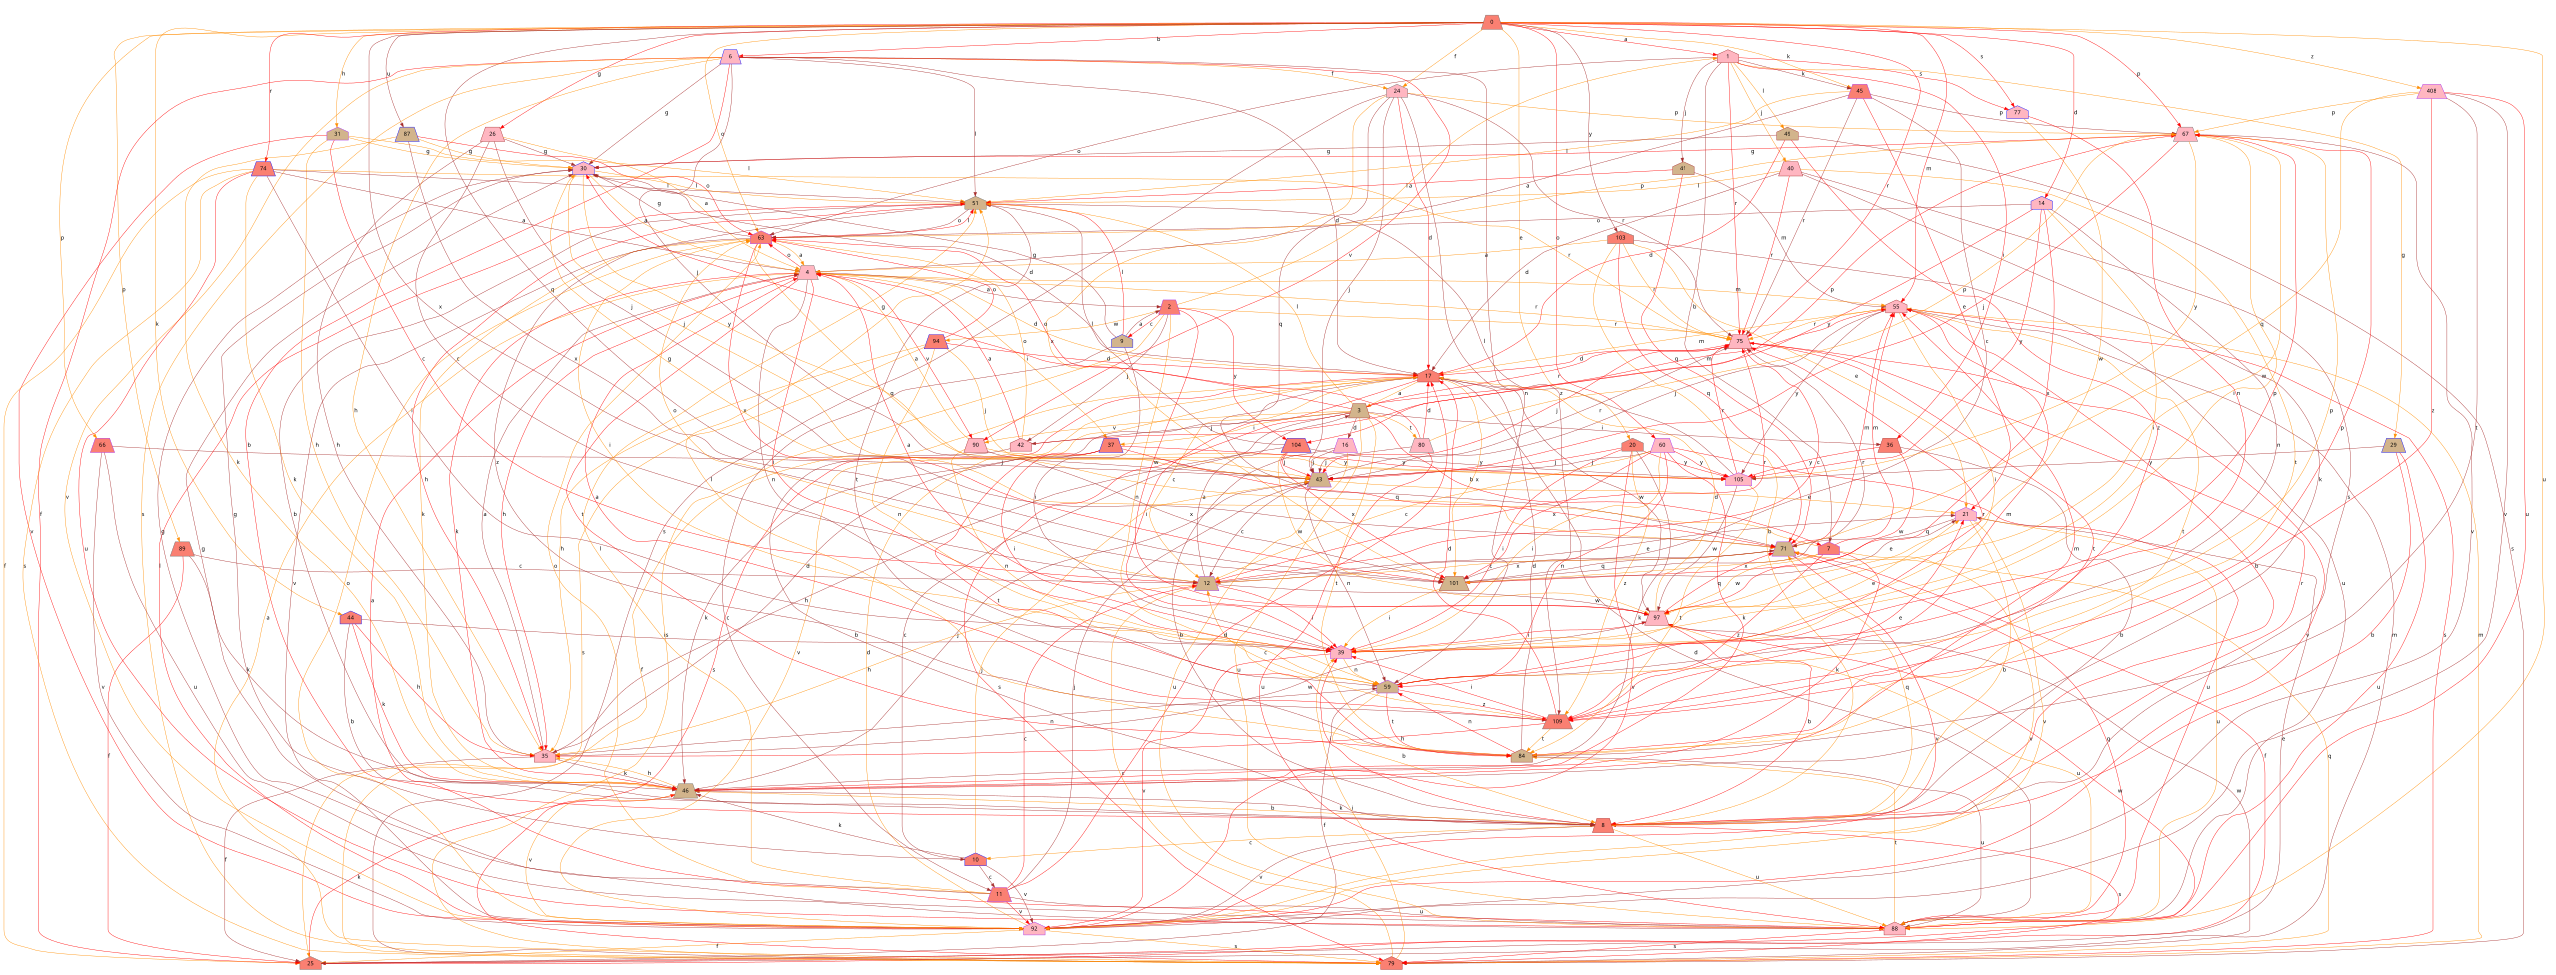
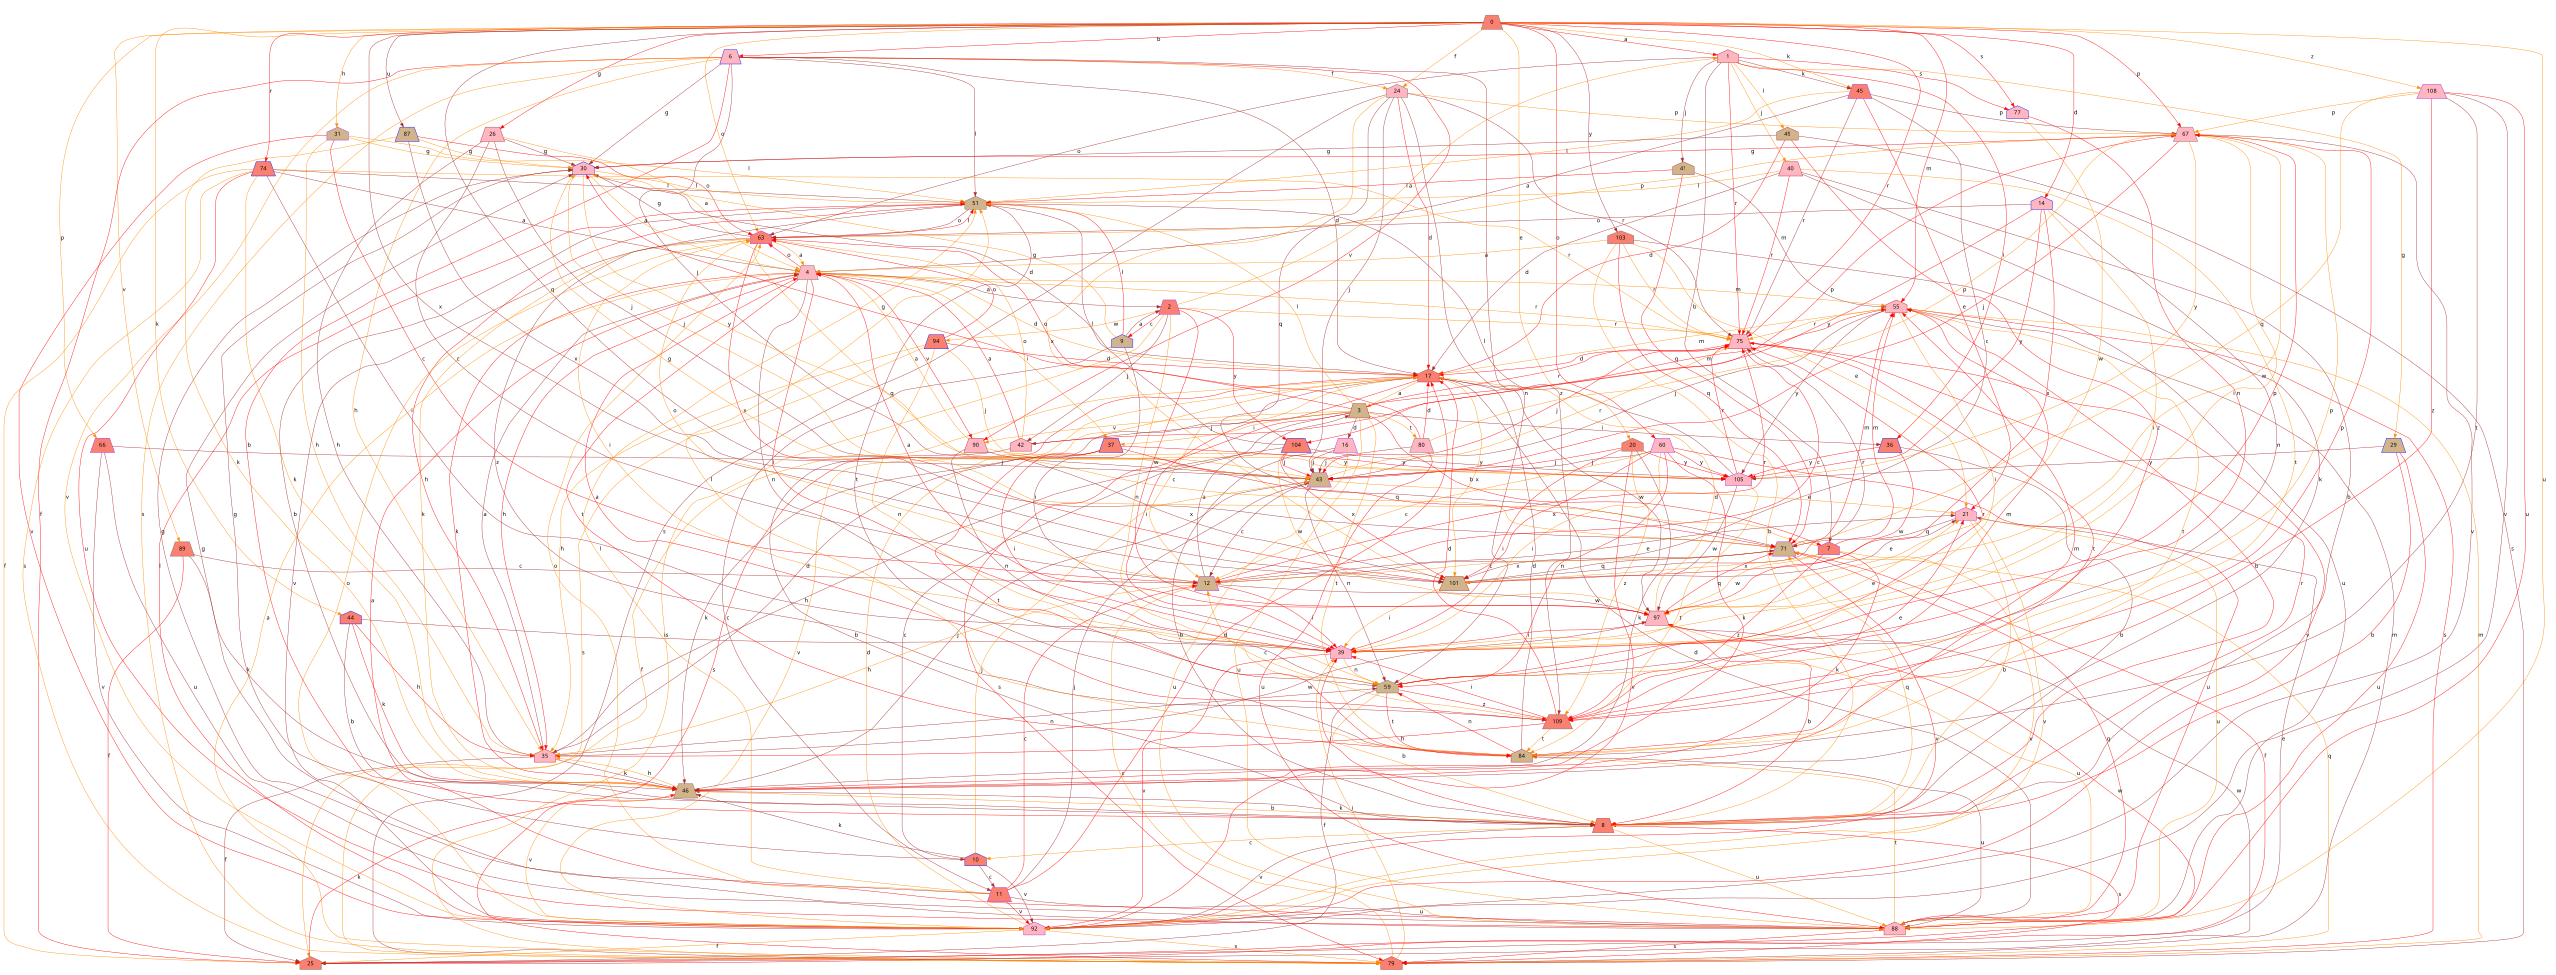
(2432, 91) -> (2432, 91)
(876, 228) -> (876, 228)
(124, 290) -> (124, 290)
(1531, 431) -> (1531, 431)
(1890, 445) -> (1890, 445)
(2349, 497) -> (2349, 497)
(1117, 619) -> (1117, 619)
(1387, 687) -> (1387, 687)
